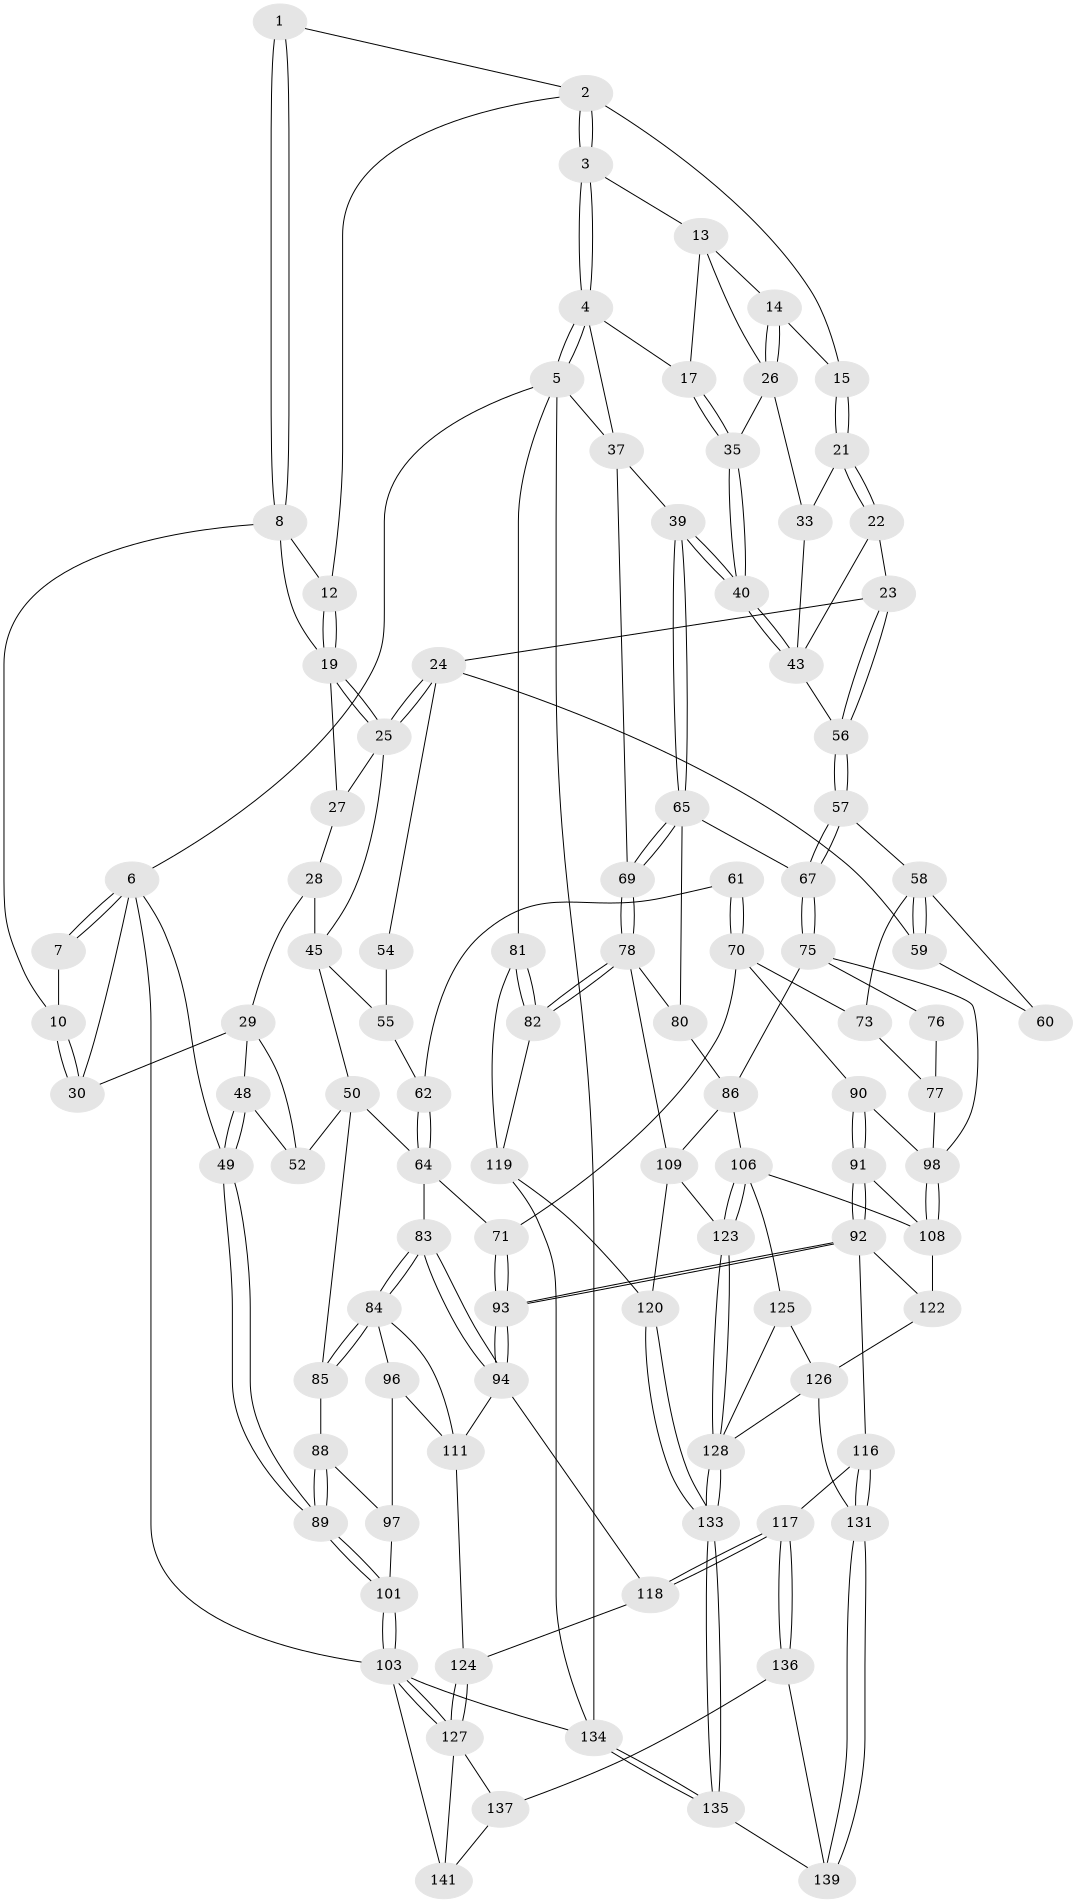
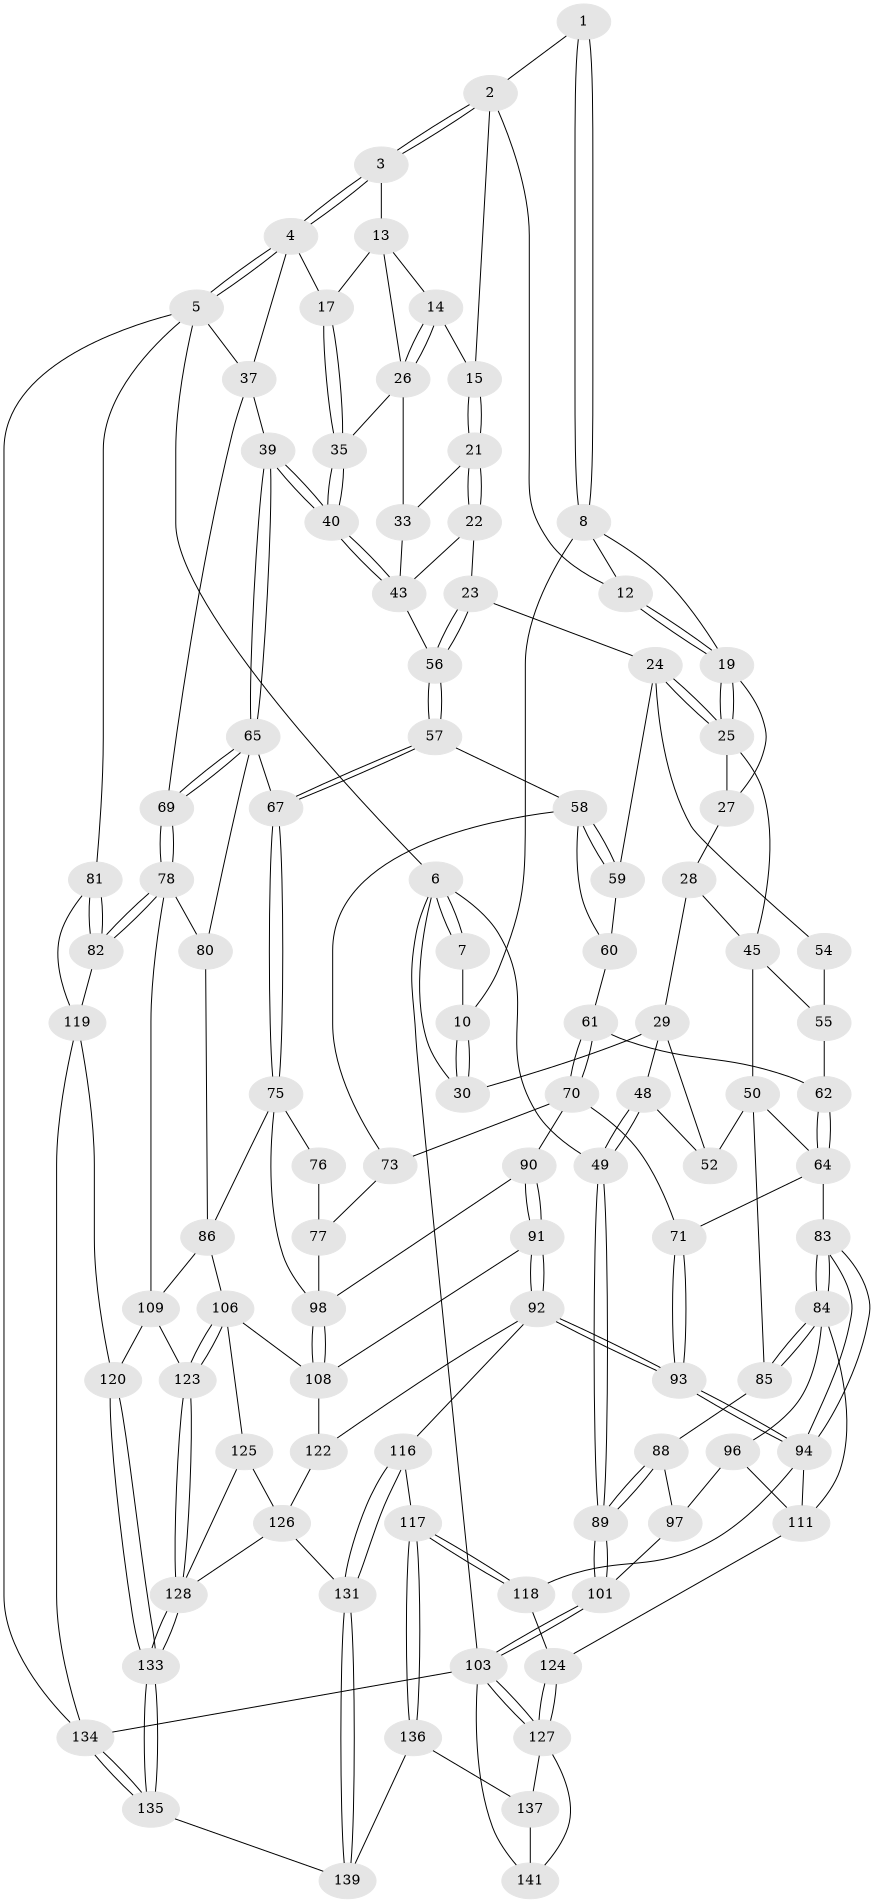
none -> (600, 987)
